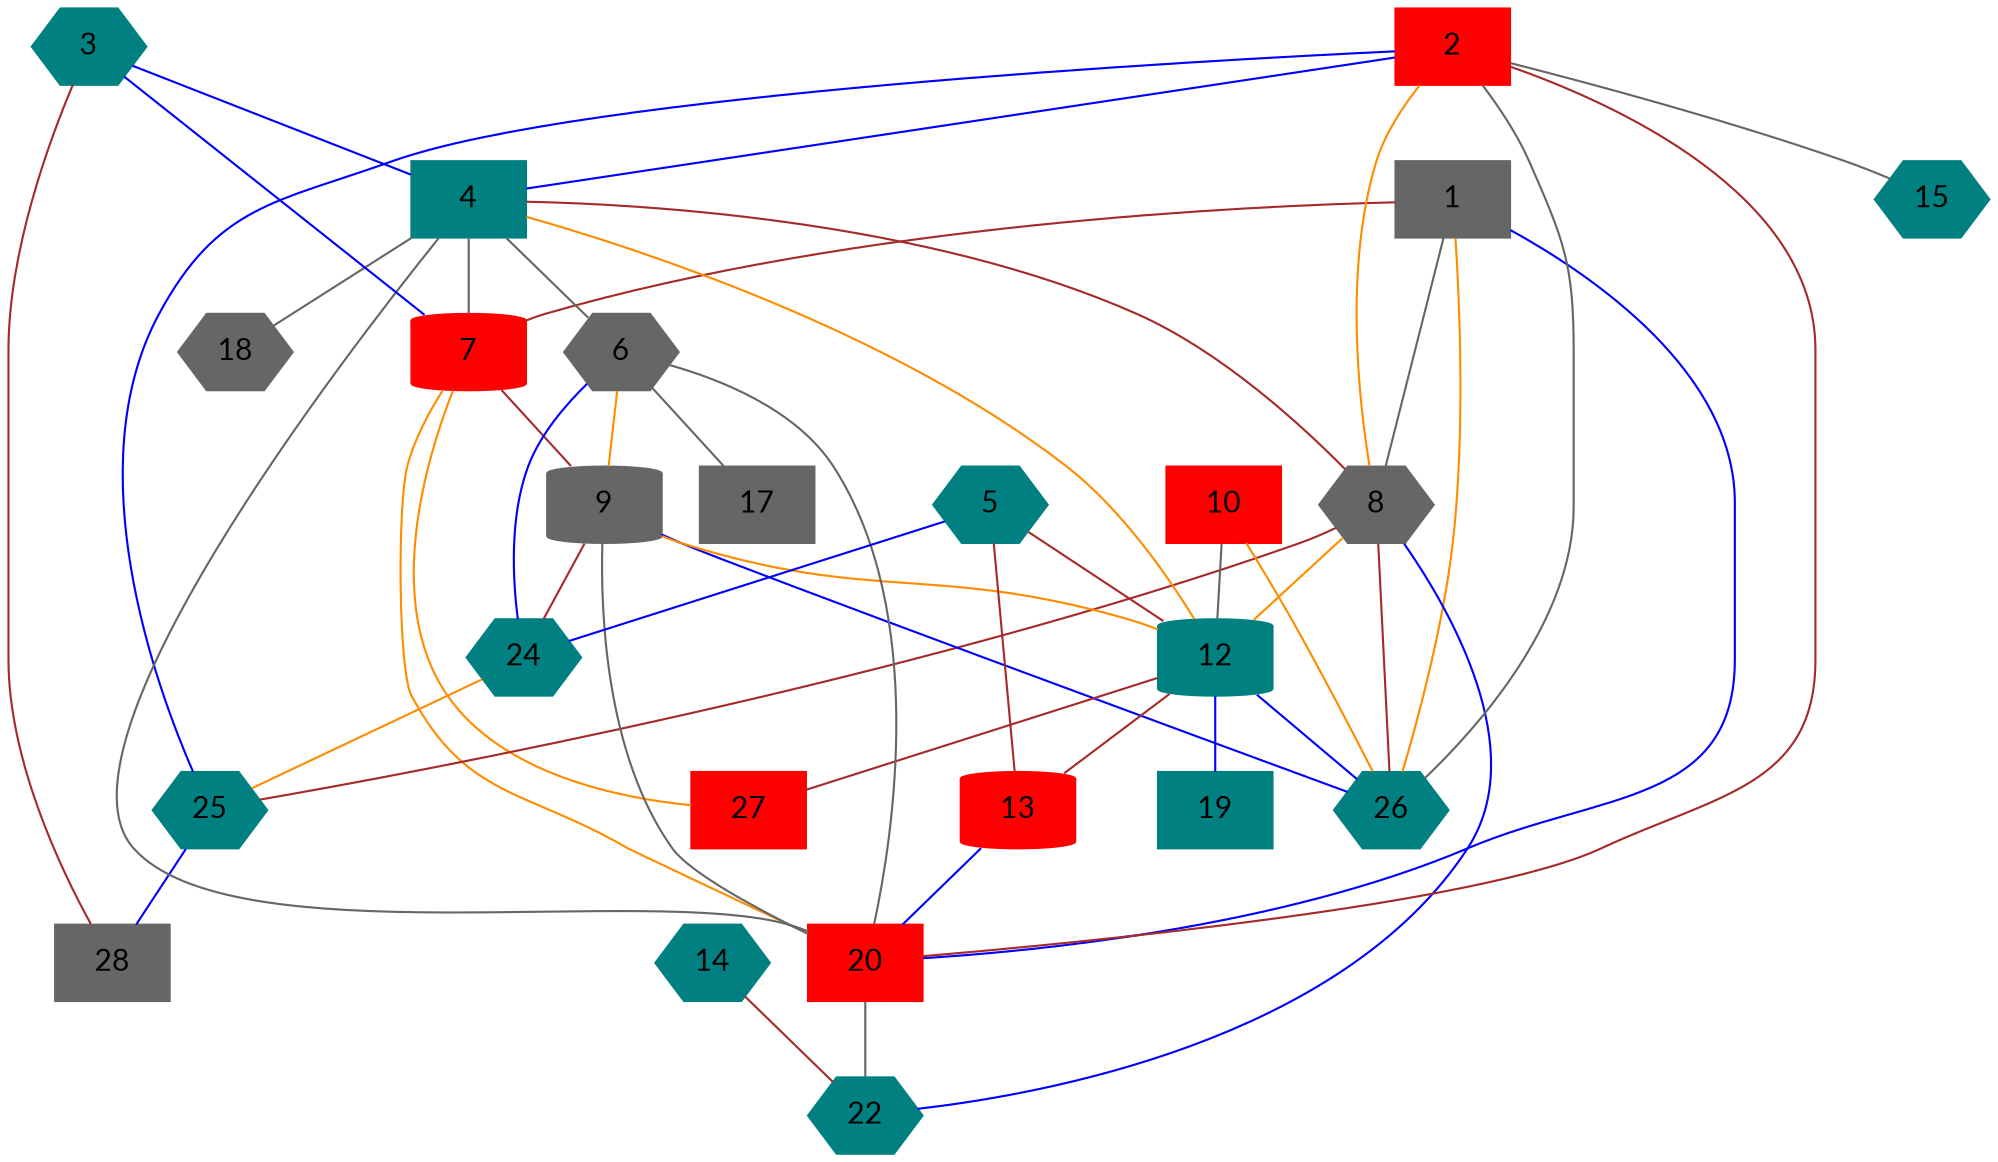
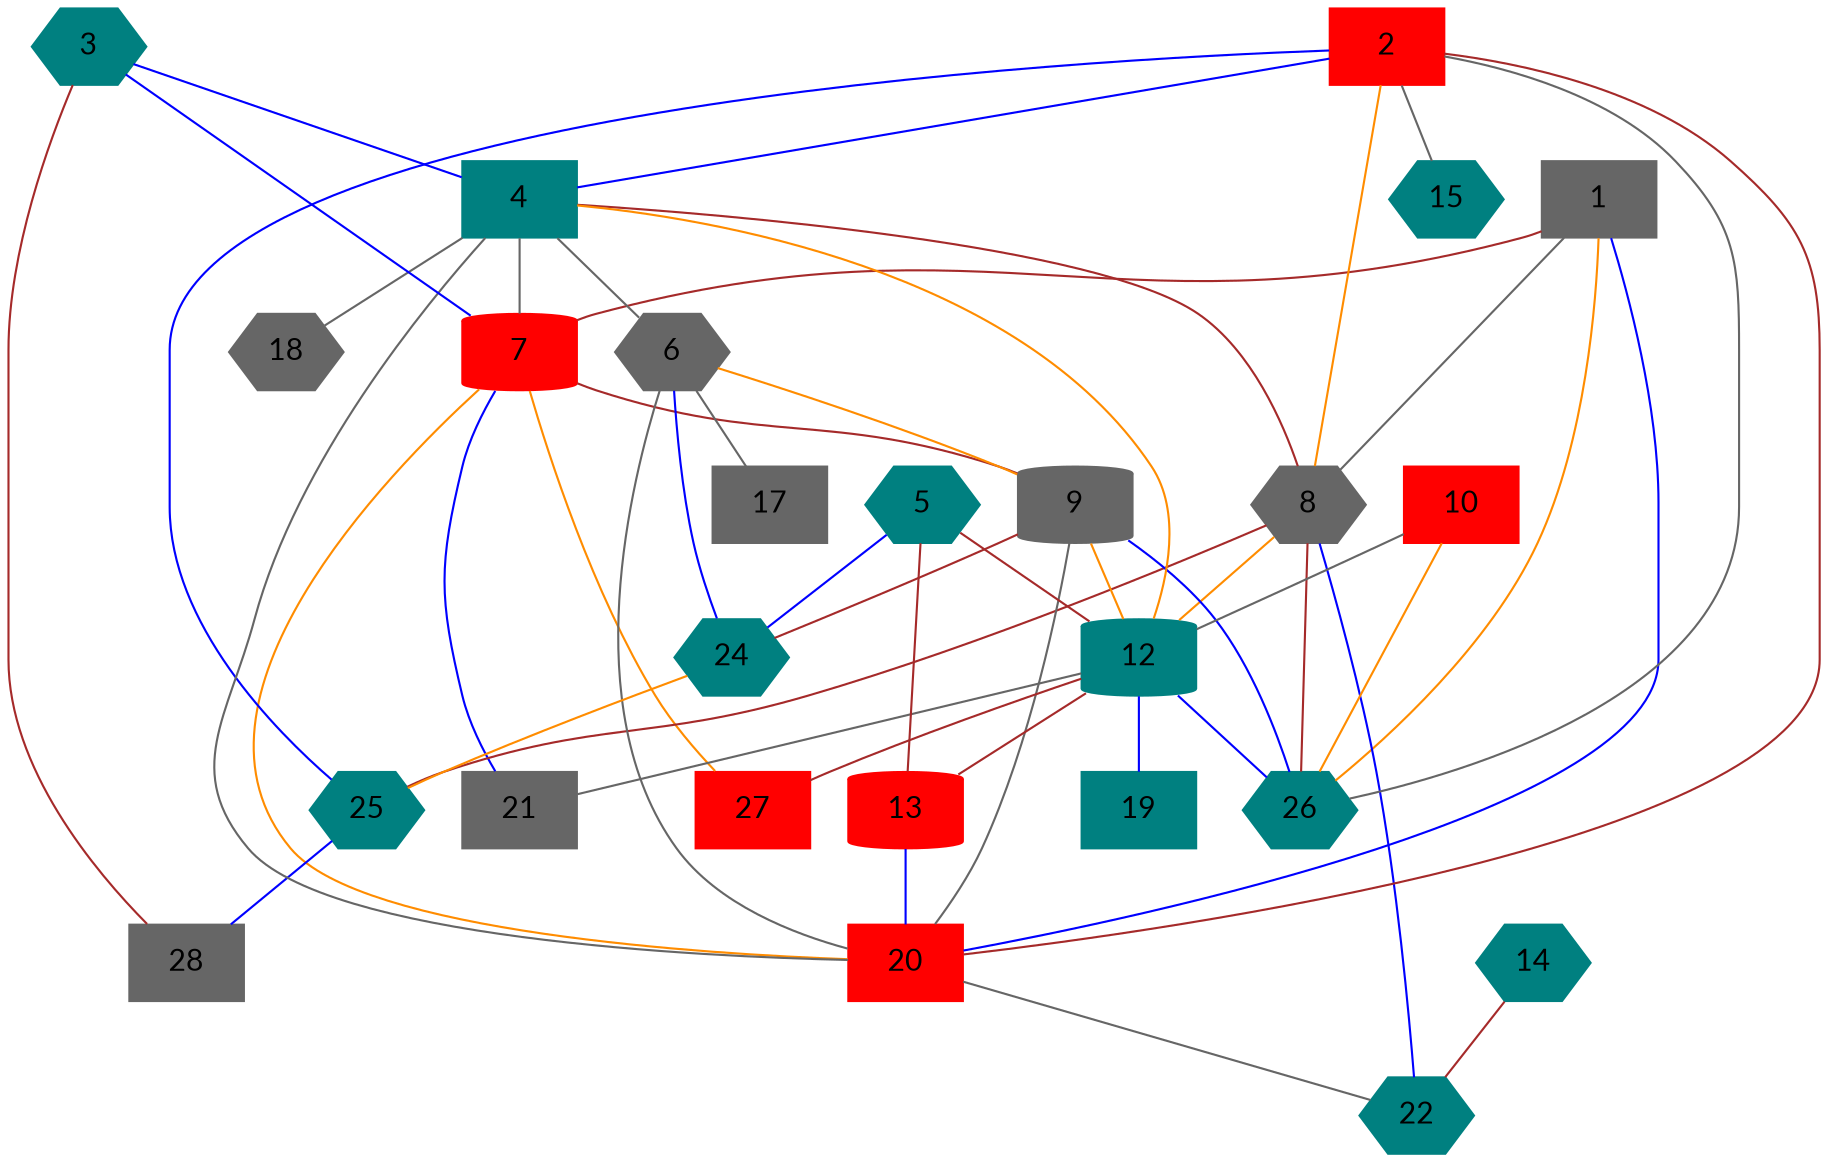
none -> (520, 810)
